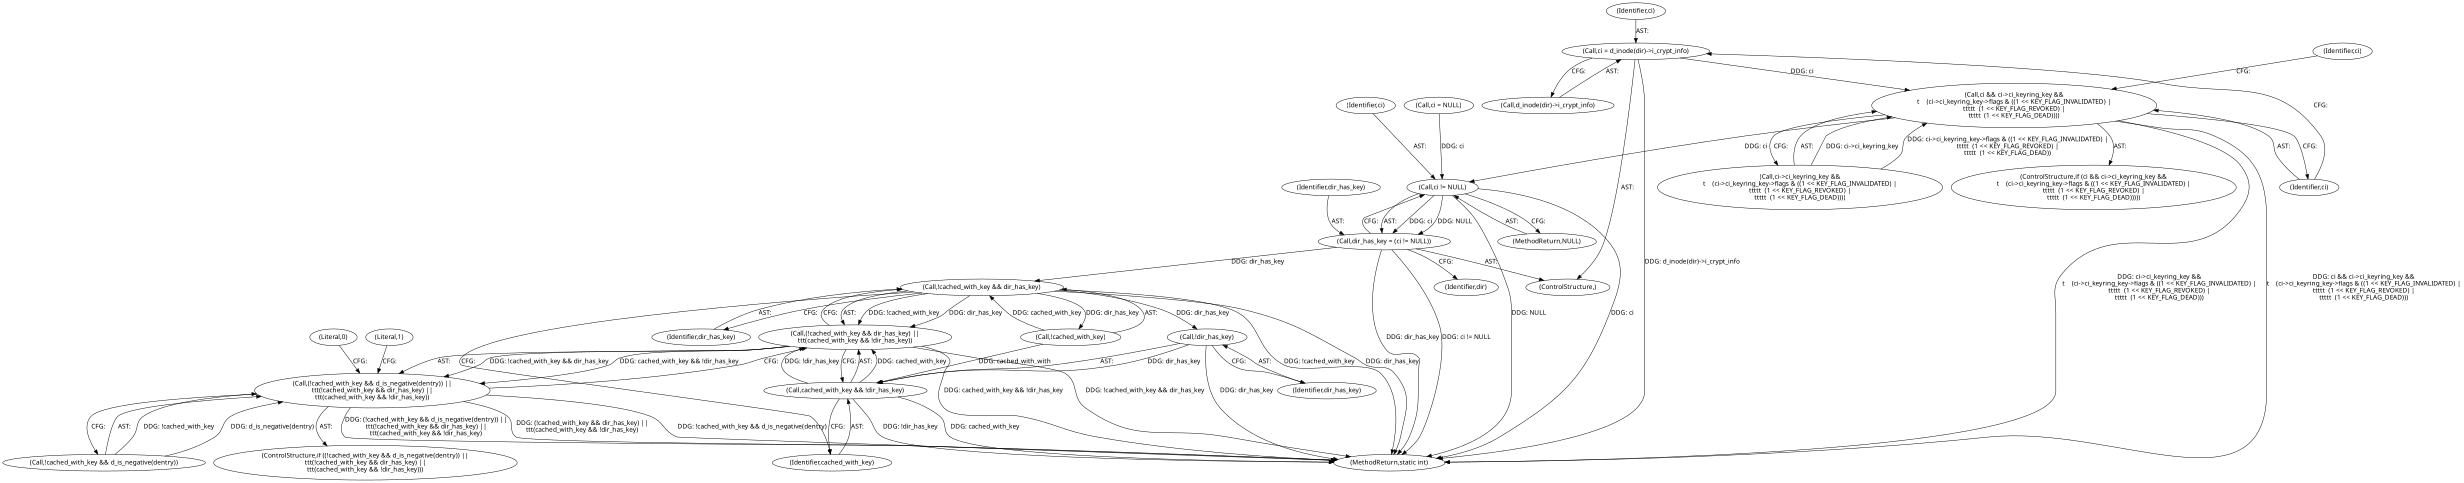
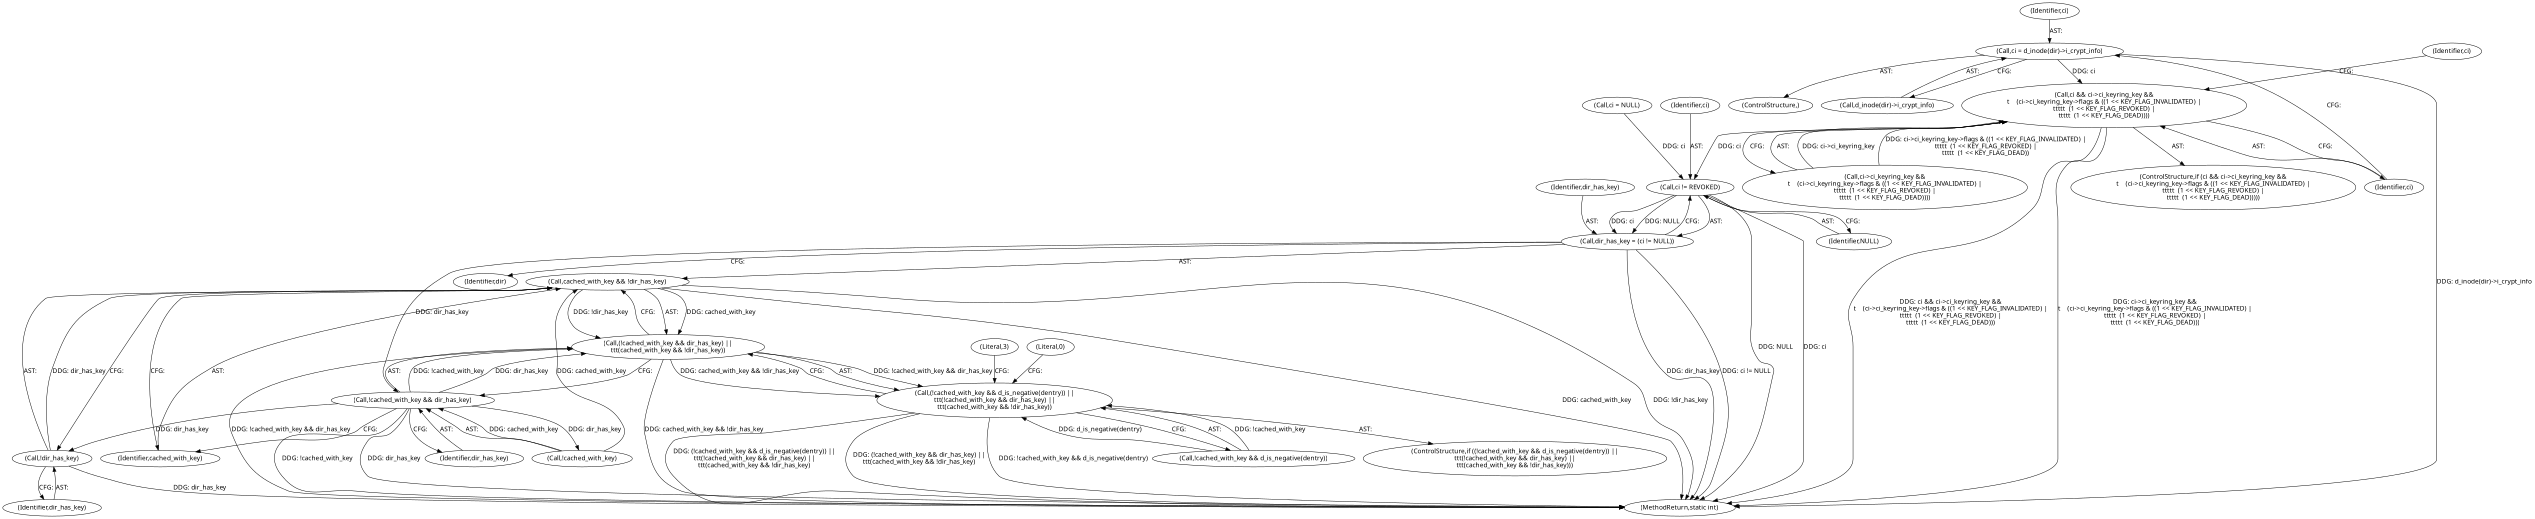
(1443, 187) -> (1690, 187)
(1547, 242) -> (1854, 242)
(1478, 263) -> (1126, 261)
none -> (167, 297)
(389, 337) -> (995, 347)
(1015, 361) -> (592, 371)
